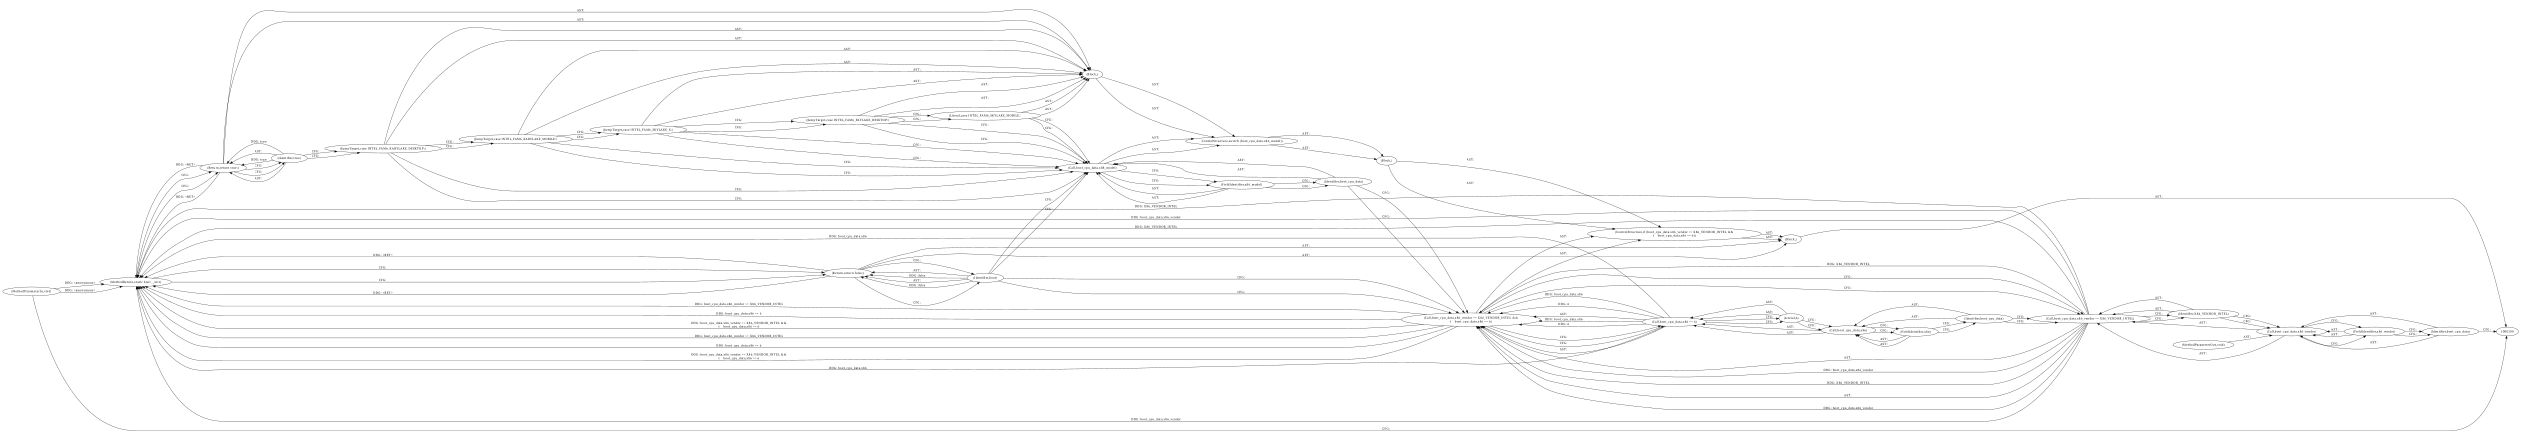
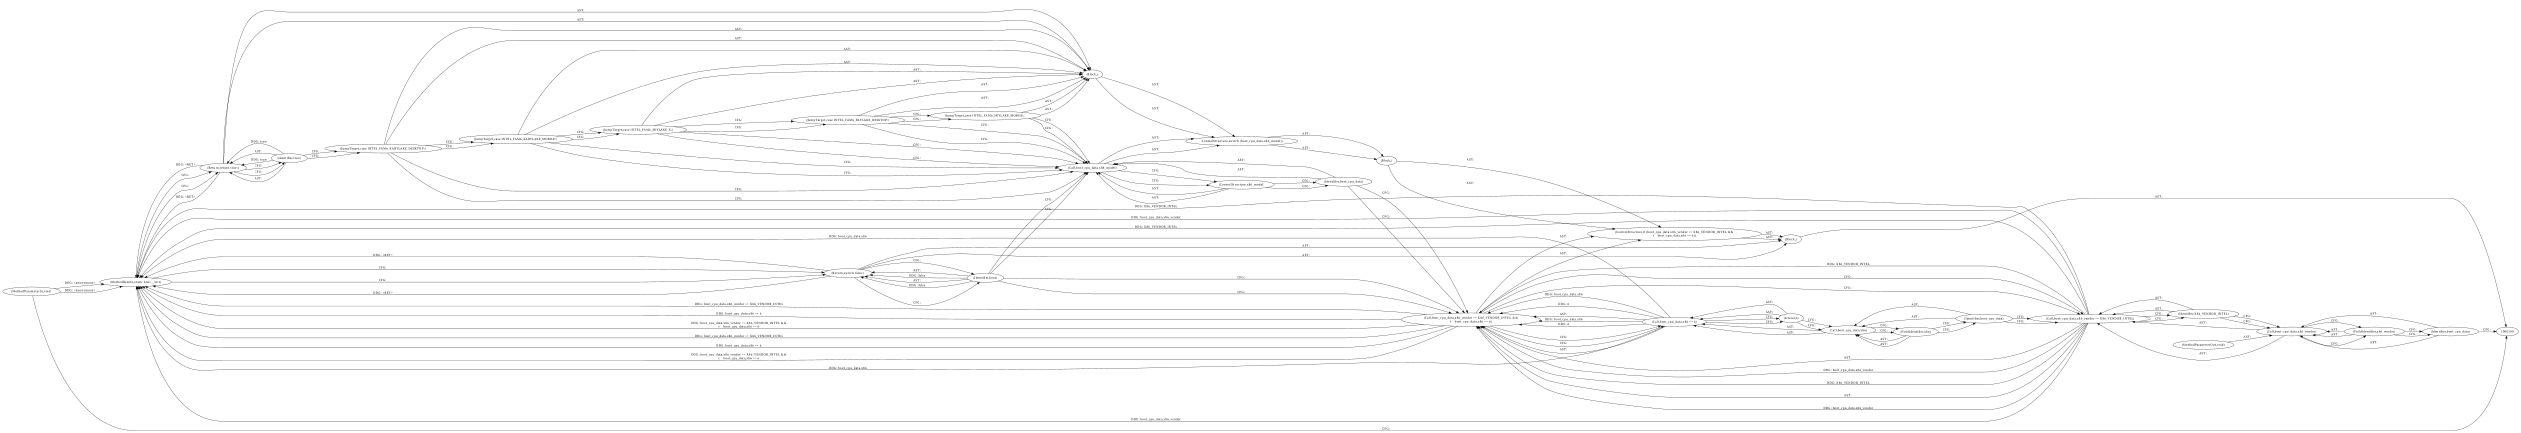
(985, 116) -> (985, 116)
(1242, 185) -> (1242, 185)
(848, 273) -> (848, 273)
(1848, 330) -> (1848, 330)
